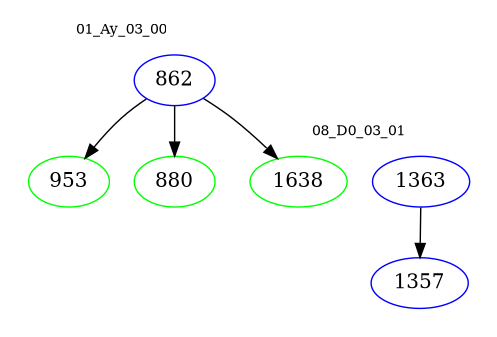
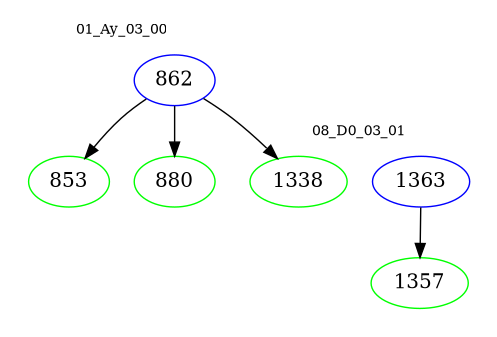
(69, 182) -> (69, 182)
(299, 182) -> (299, 182)
(420, 283) -> (420, 283)
